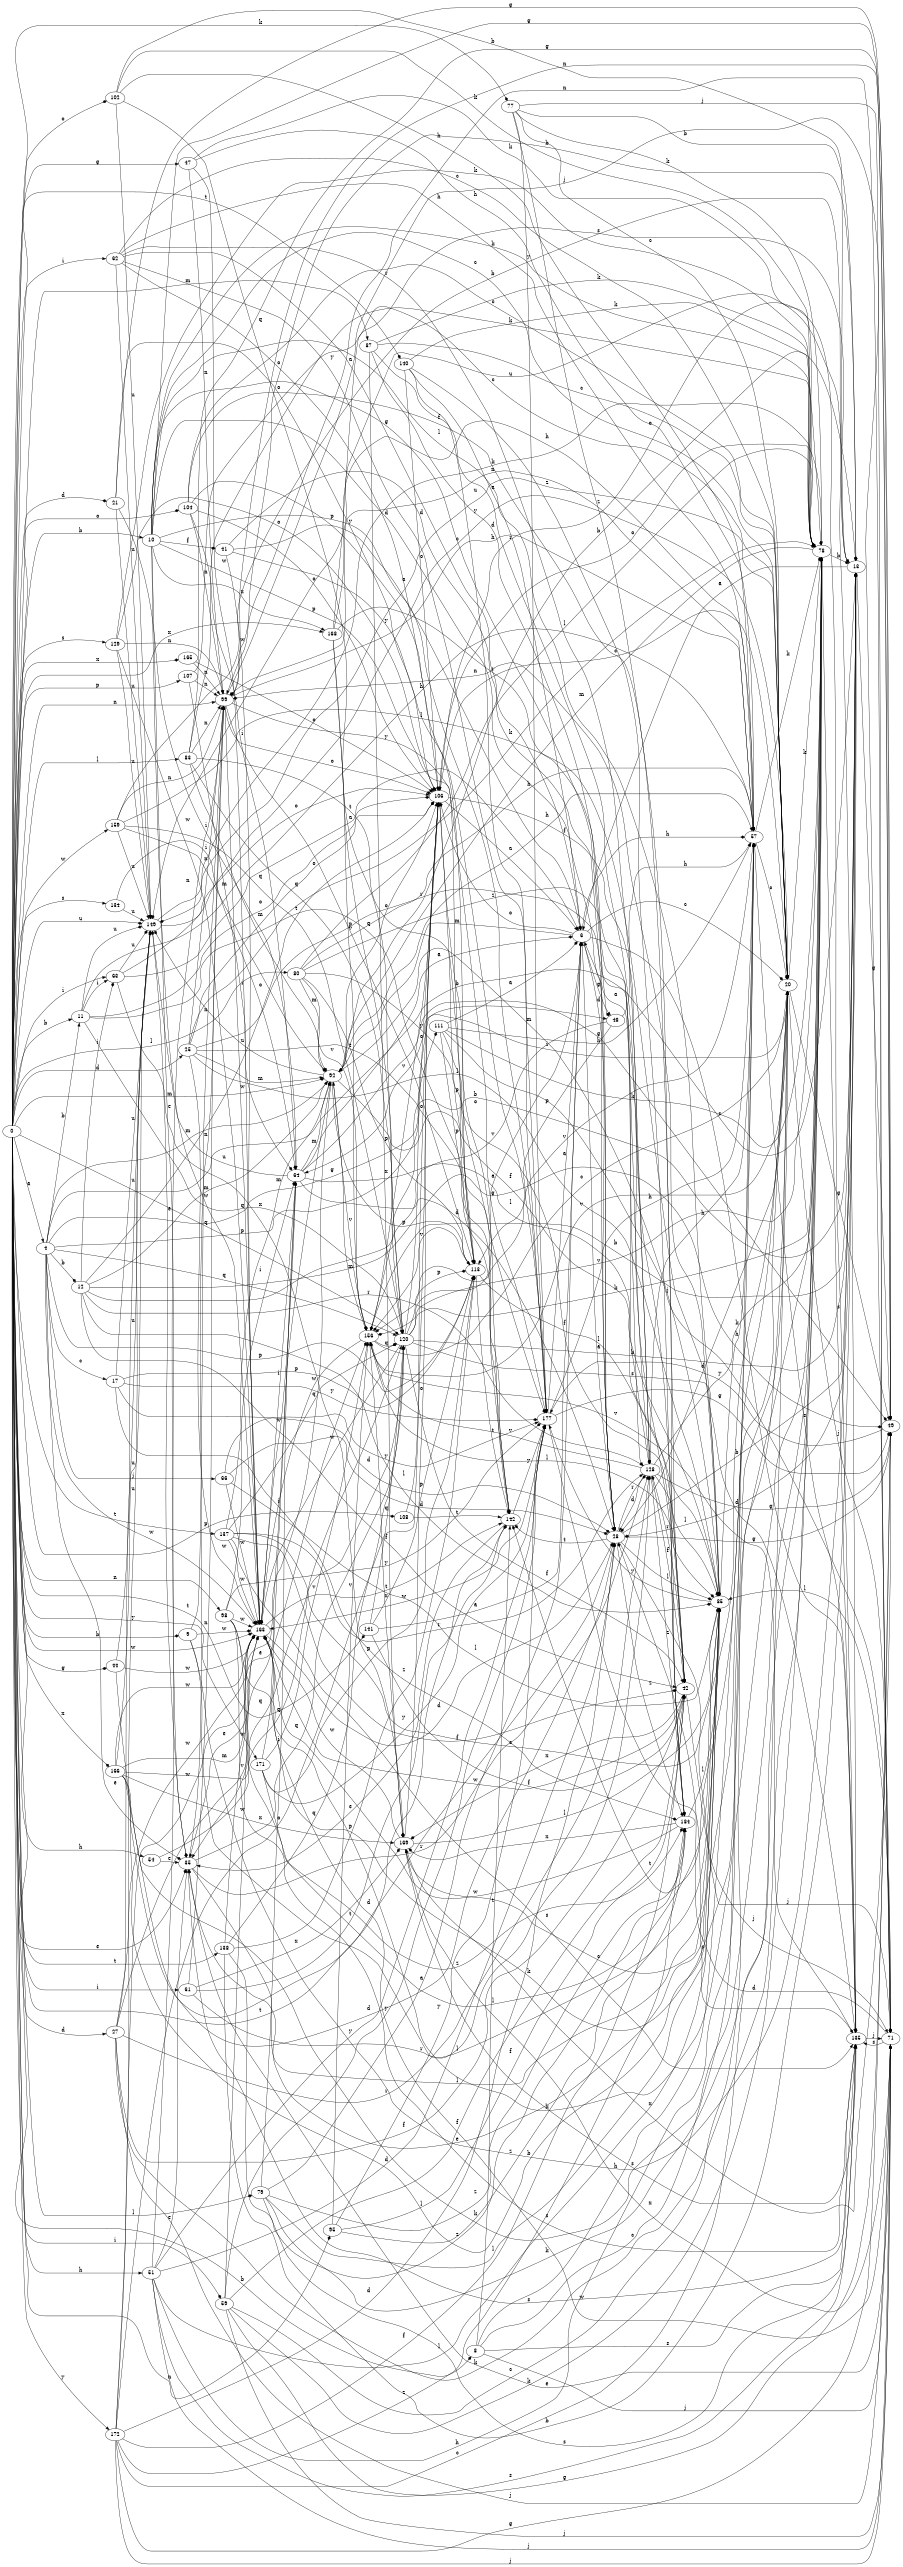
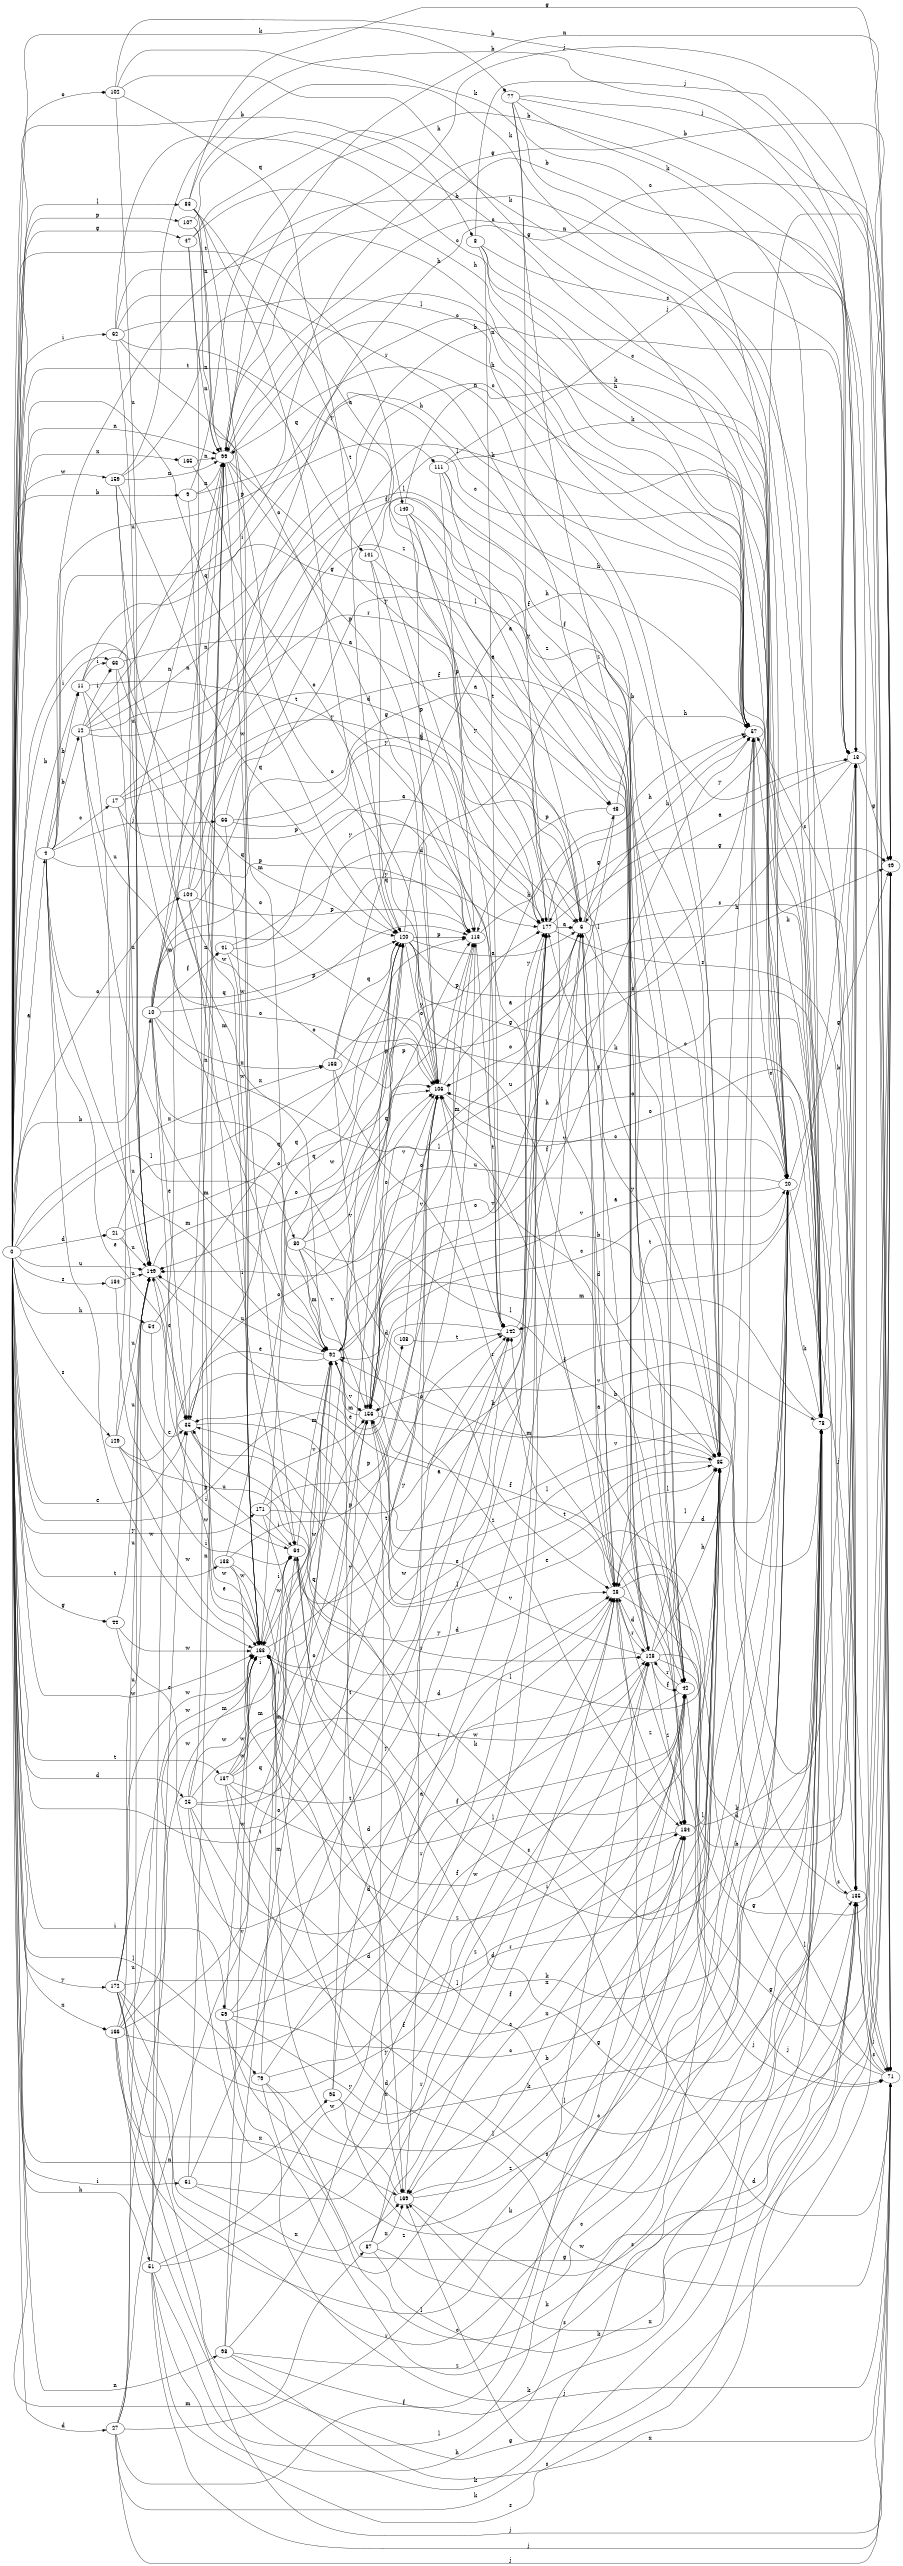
(567, 625) -> (517, 1321)
none -> (306, 1582)
